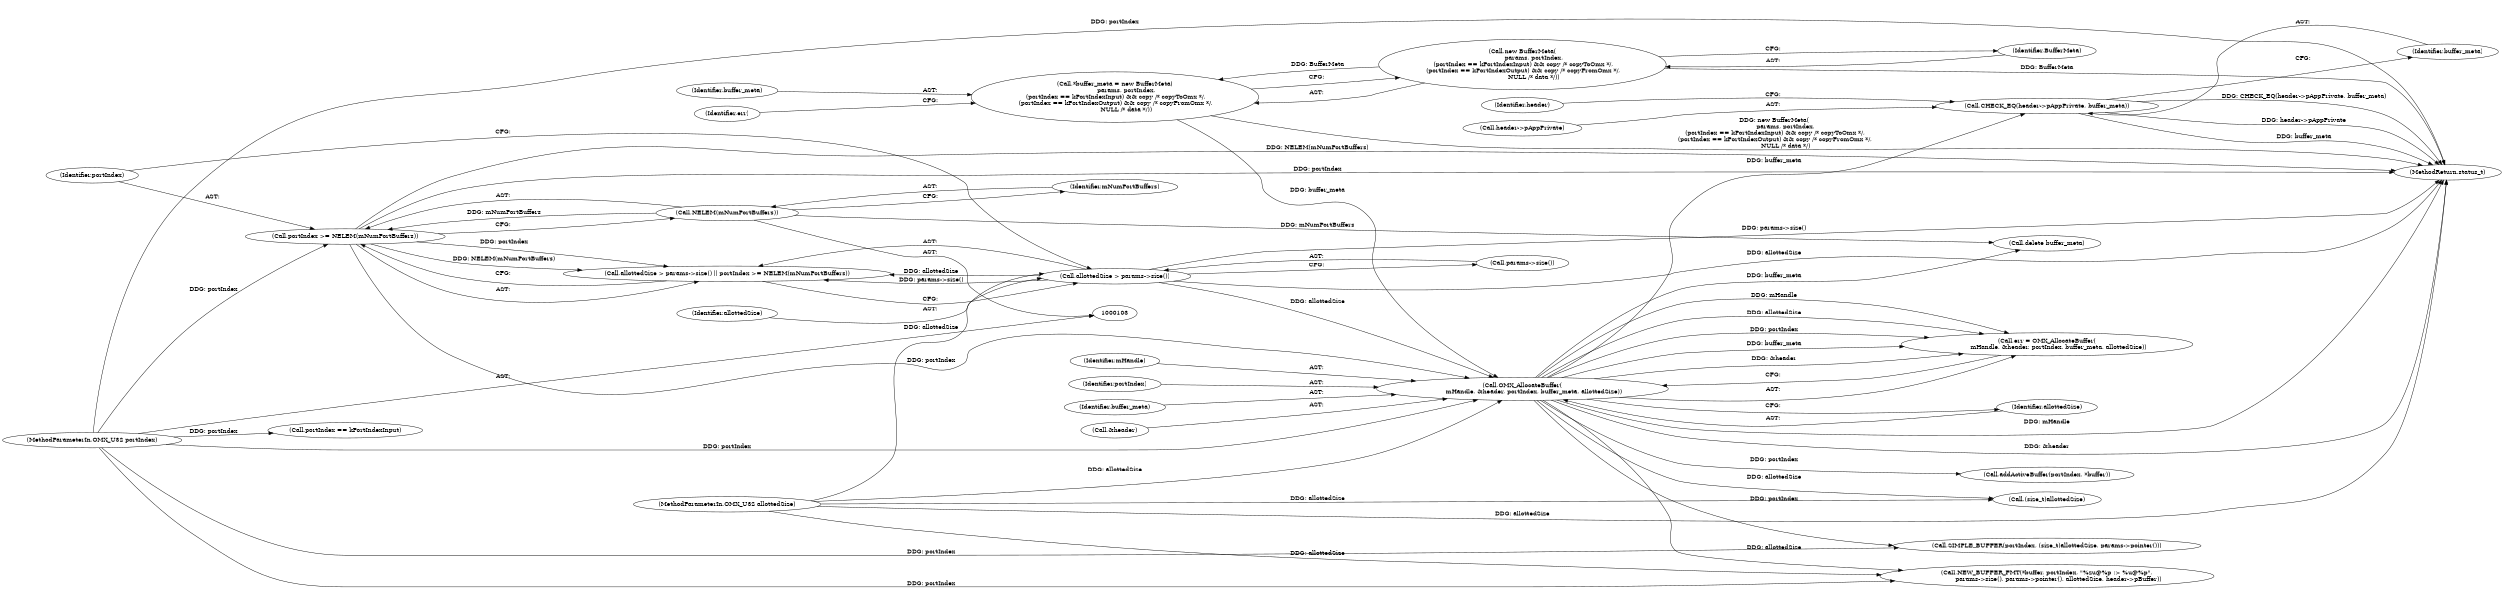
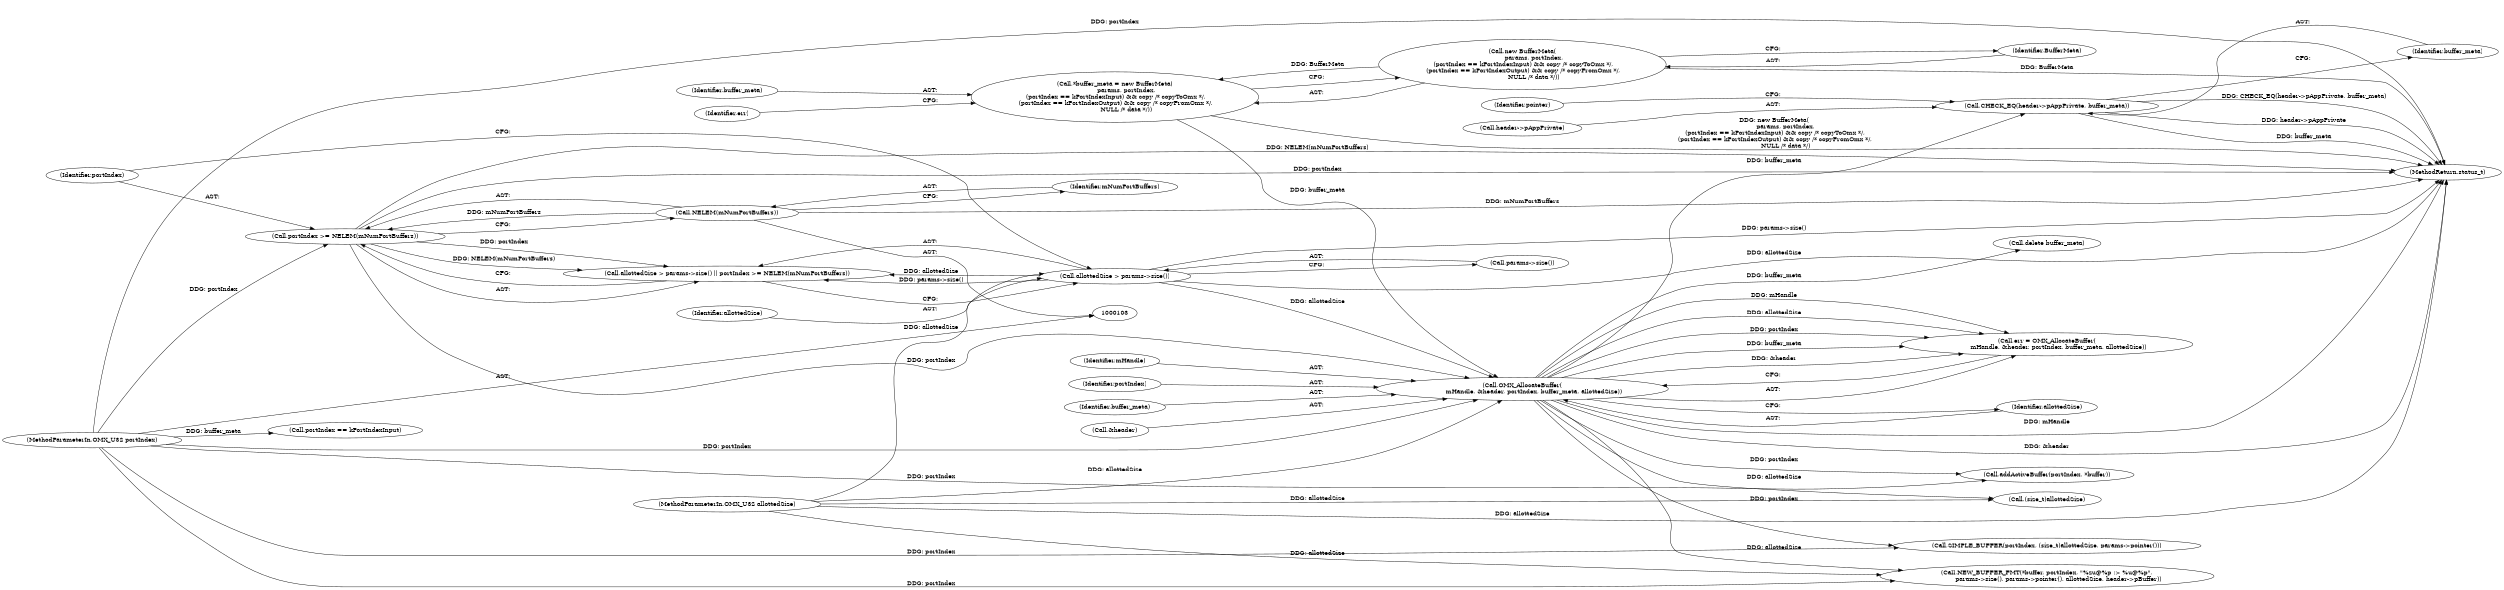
(1522, 105) -> (1522, 105)
(1392, 231) -> (1609, 206)
(214, 431) -> (214, 431)
none -> (1066, 484)
